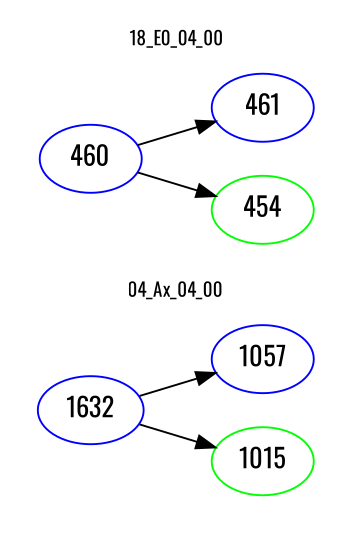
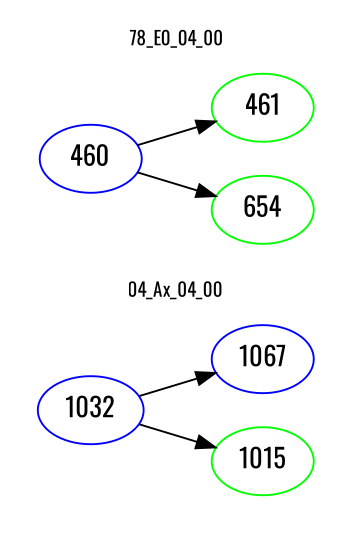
(177, 41) -> (177, 41)
(263, 108) -> (263, 108)
(263, 210) -> (263, 210)
(263, 359) -> (263, 359)
(91, 410) -> (91, 410)
